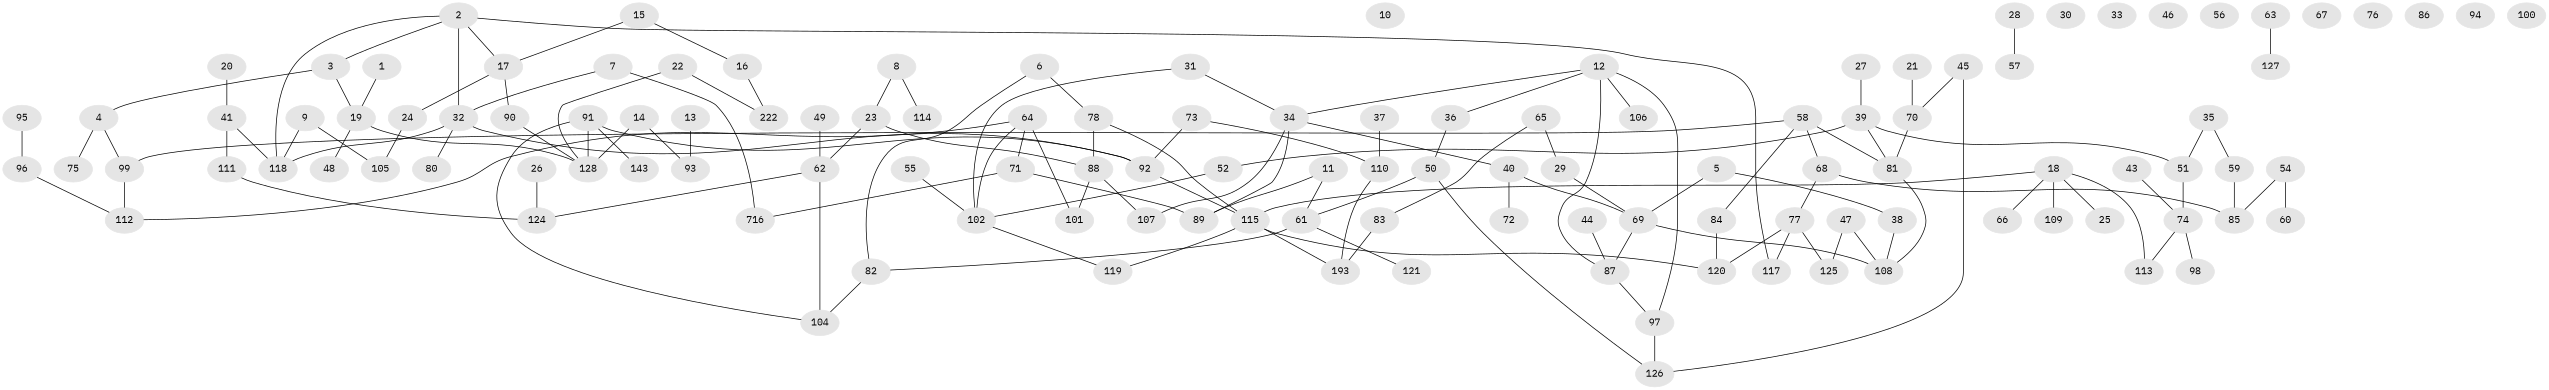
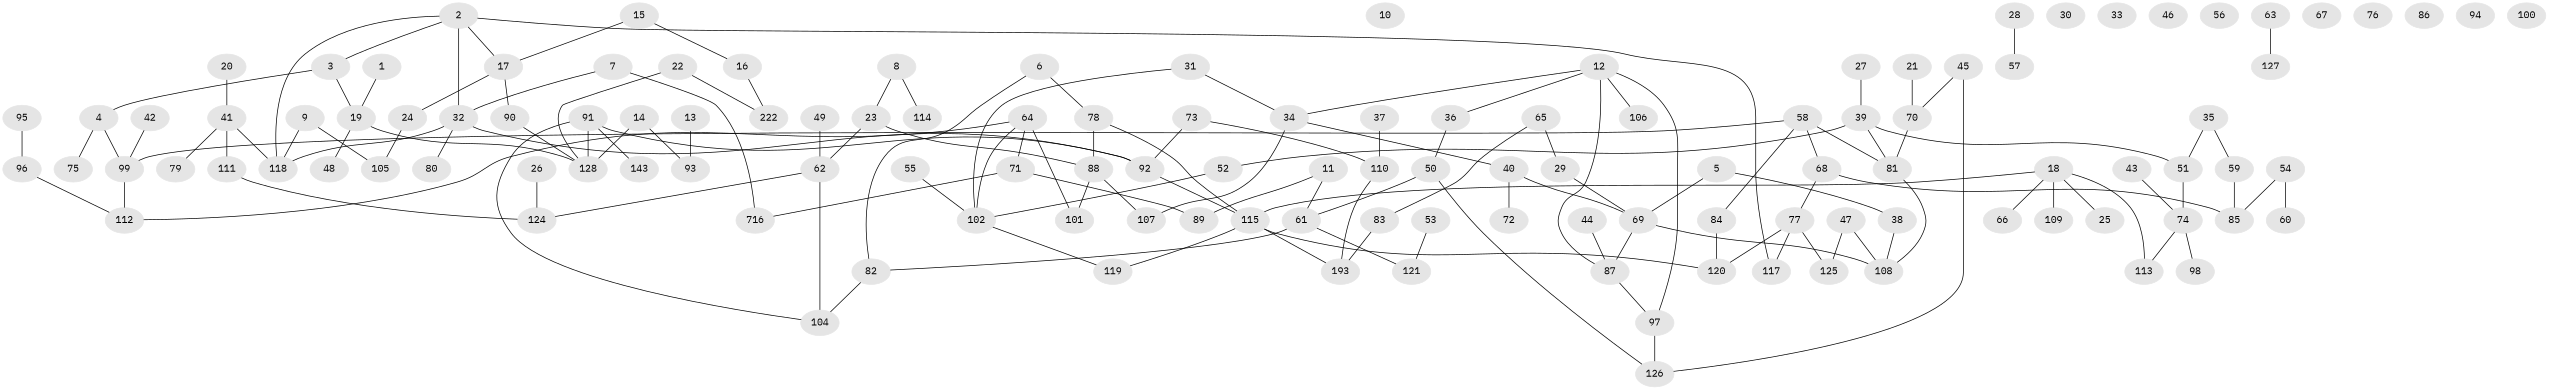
none -> (150, 118)
none -> (176, 169)
(1267, 185) -> none
none -> (1431, 220)
